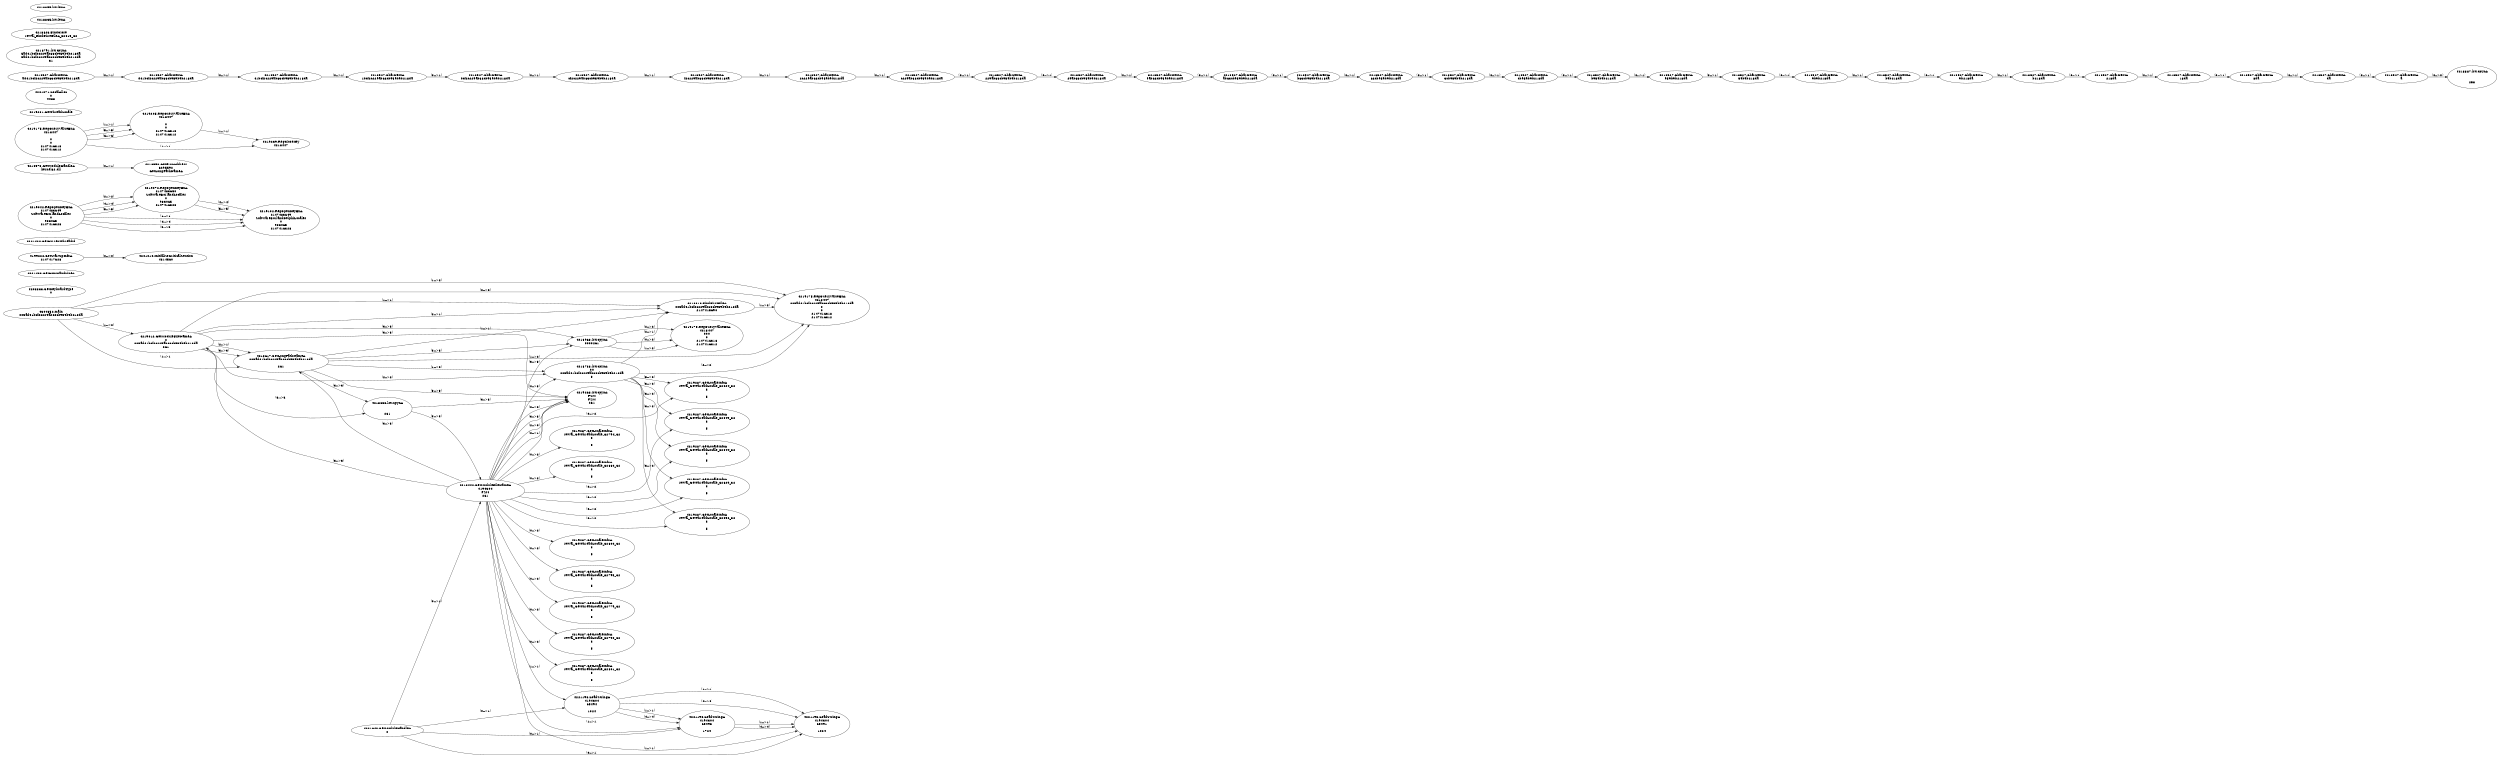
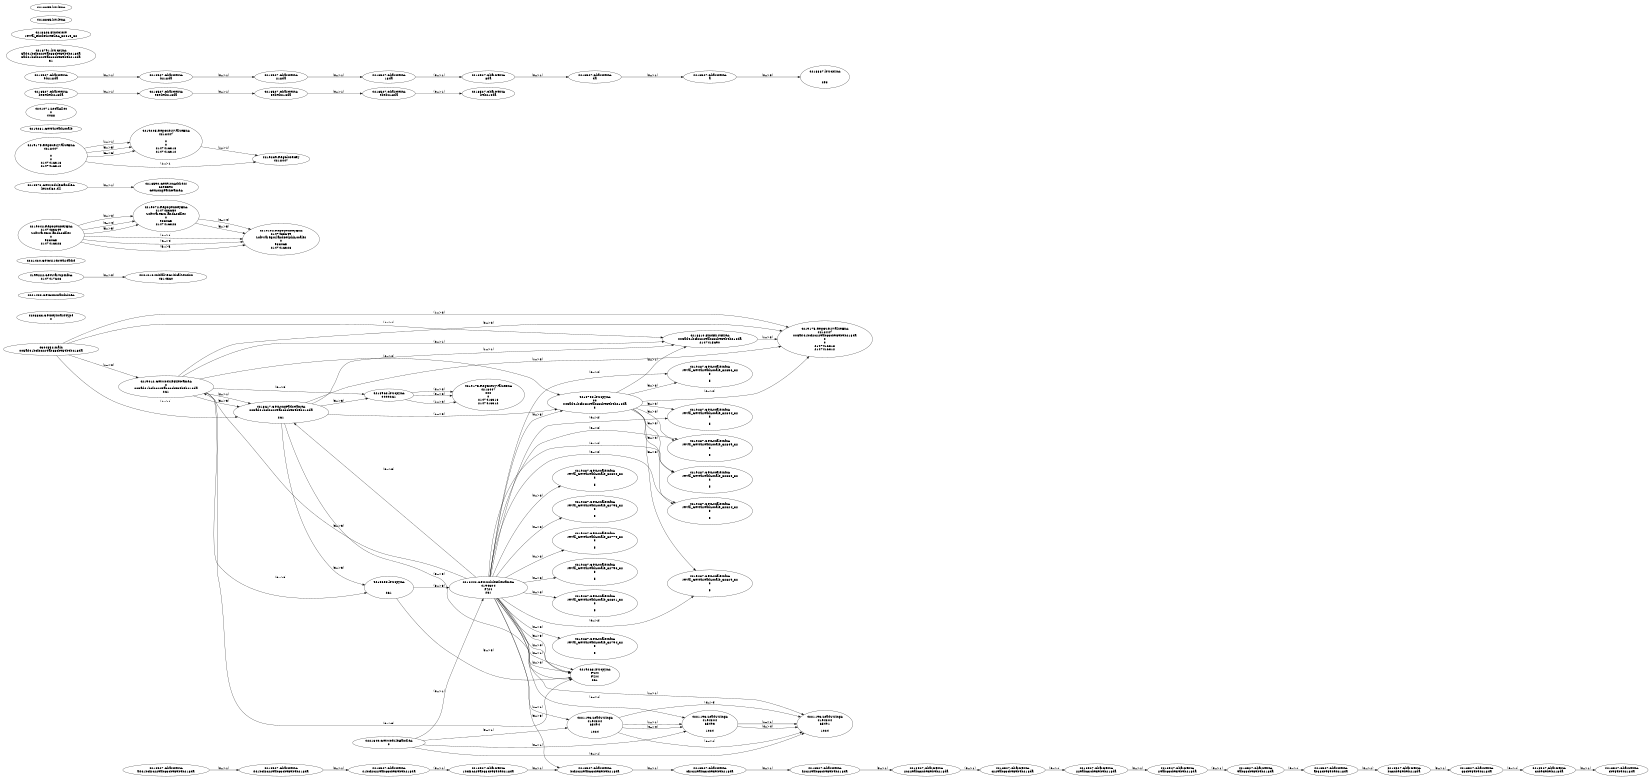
(1165, 77) -> (1256, 770)
(1566, 77) -> none
(1929, 77) -> none
(525, 406) -> (530, 712)
none -> (659, 439)
(707, 724) -> (710, 724)
